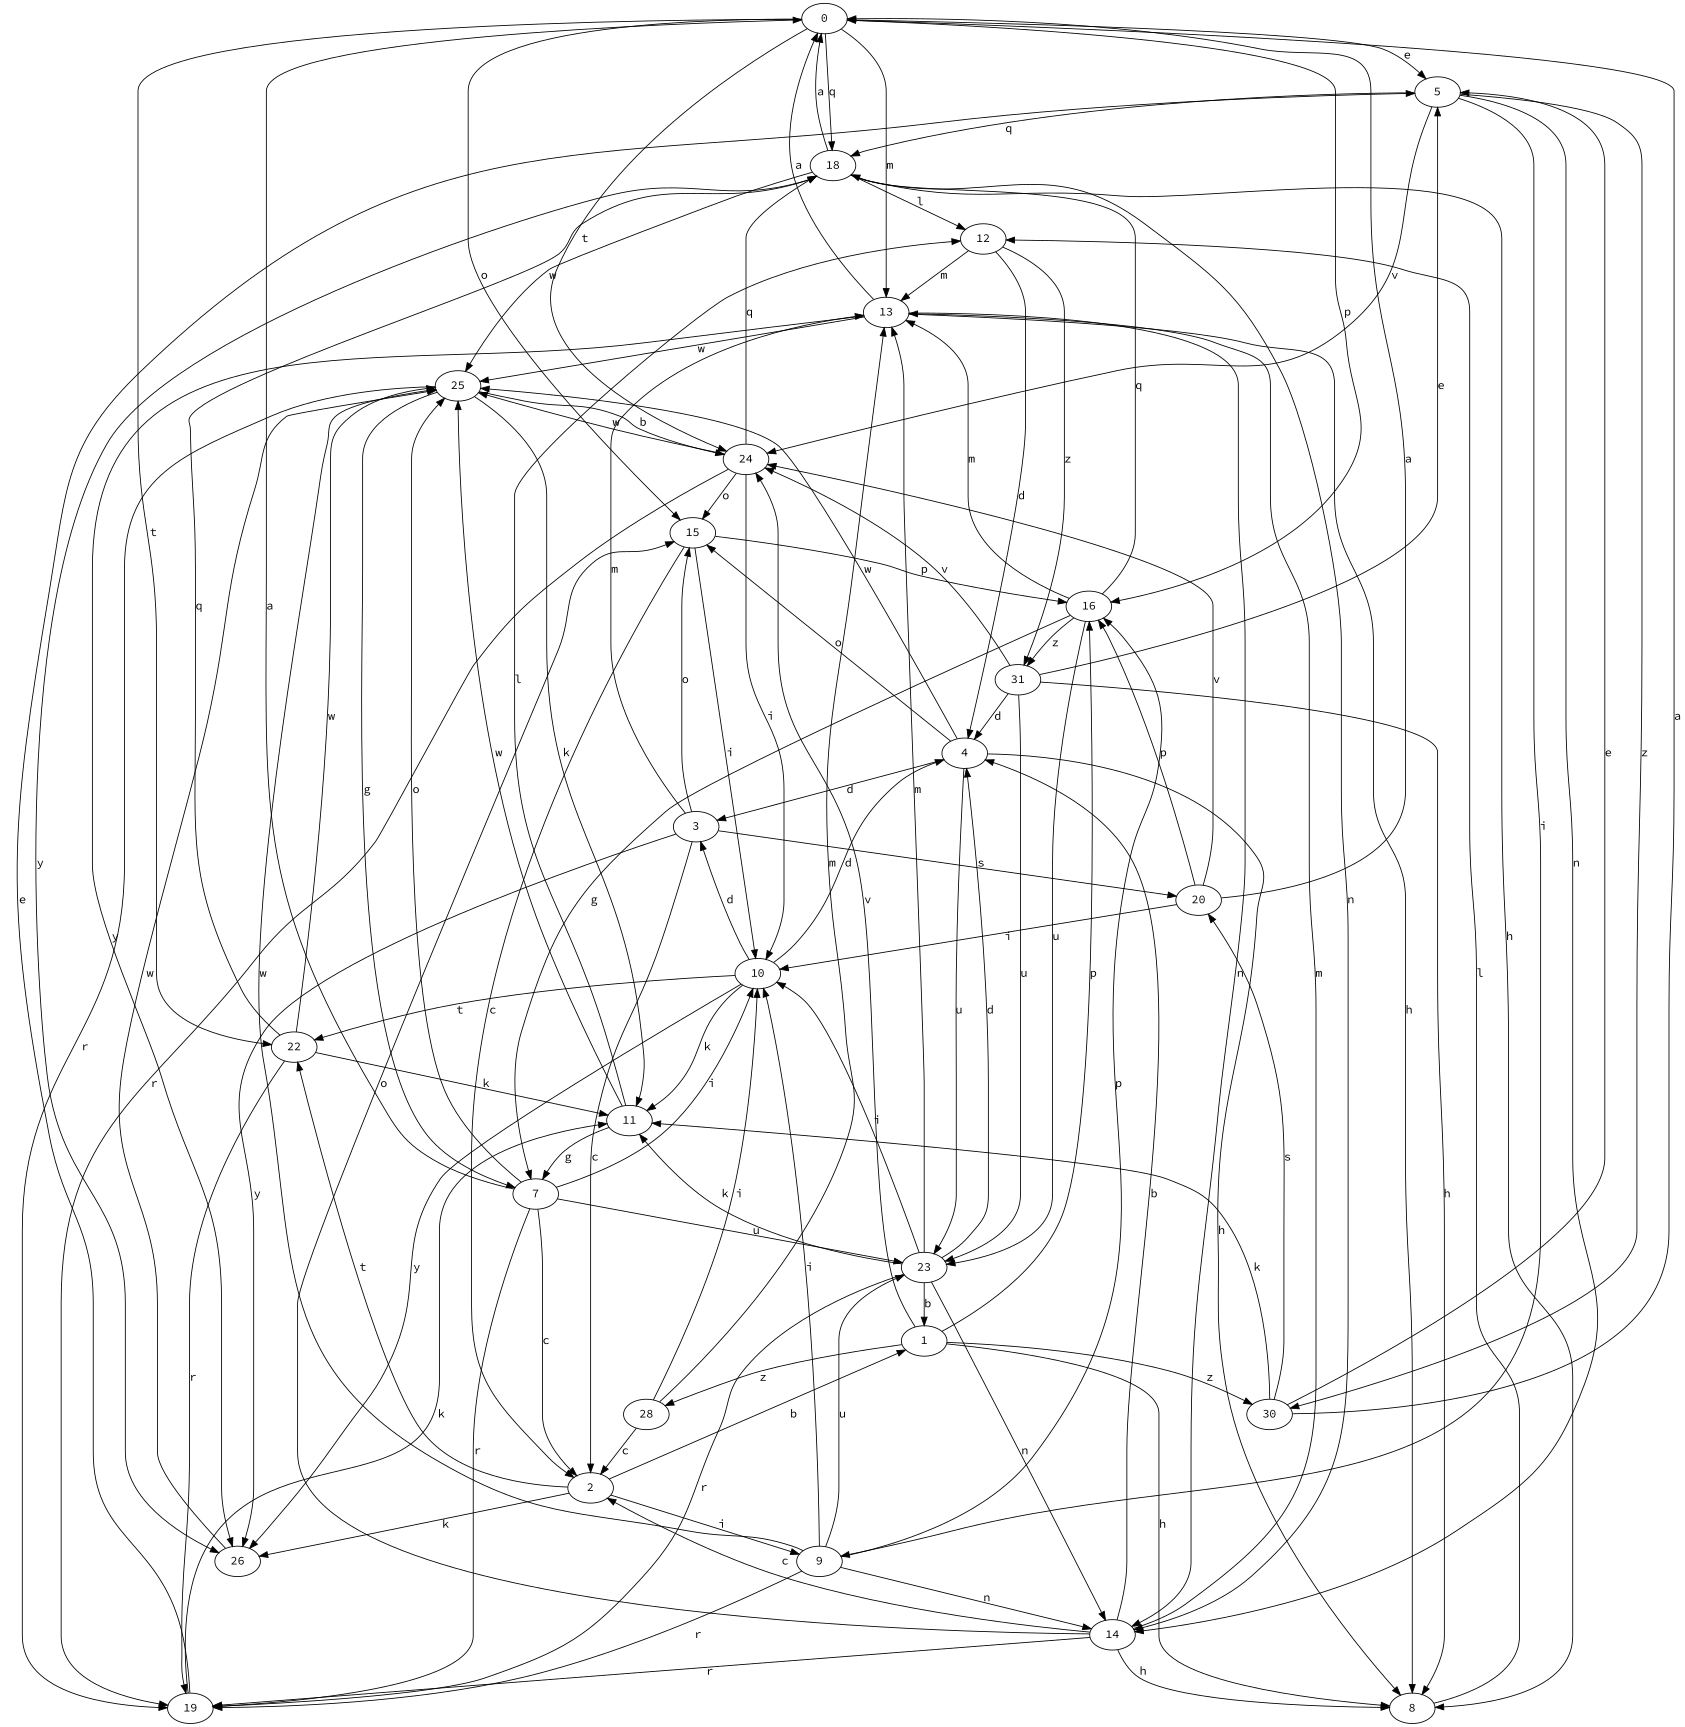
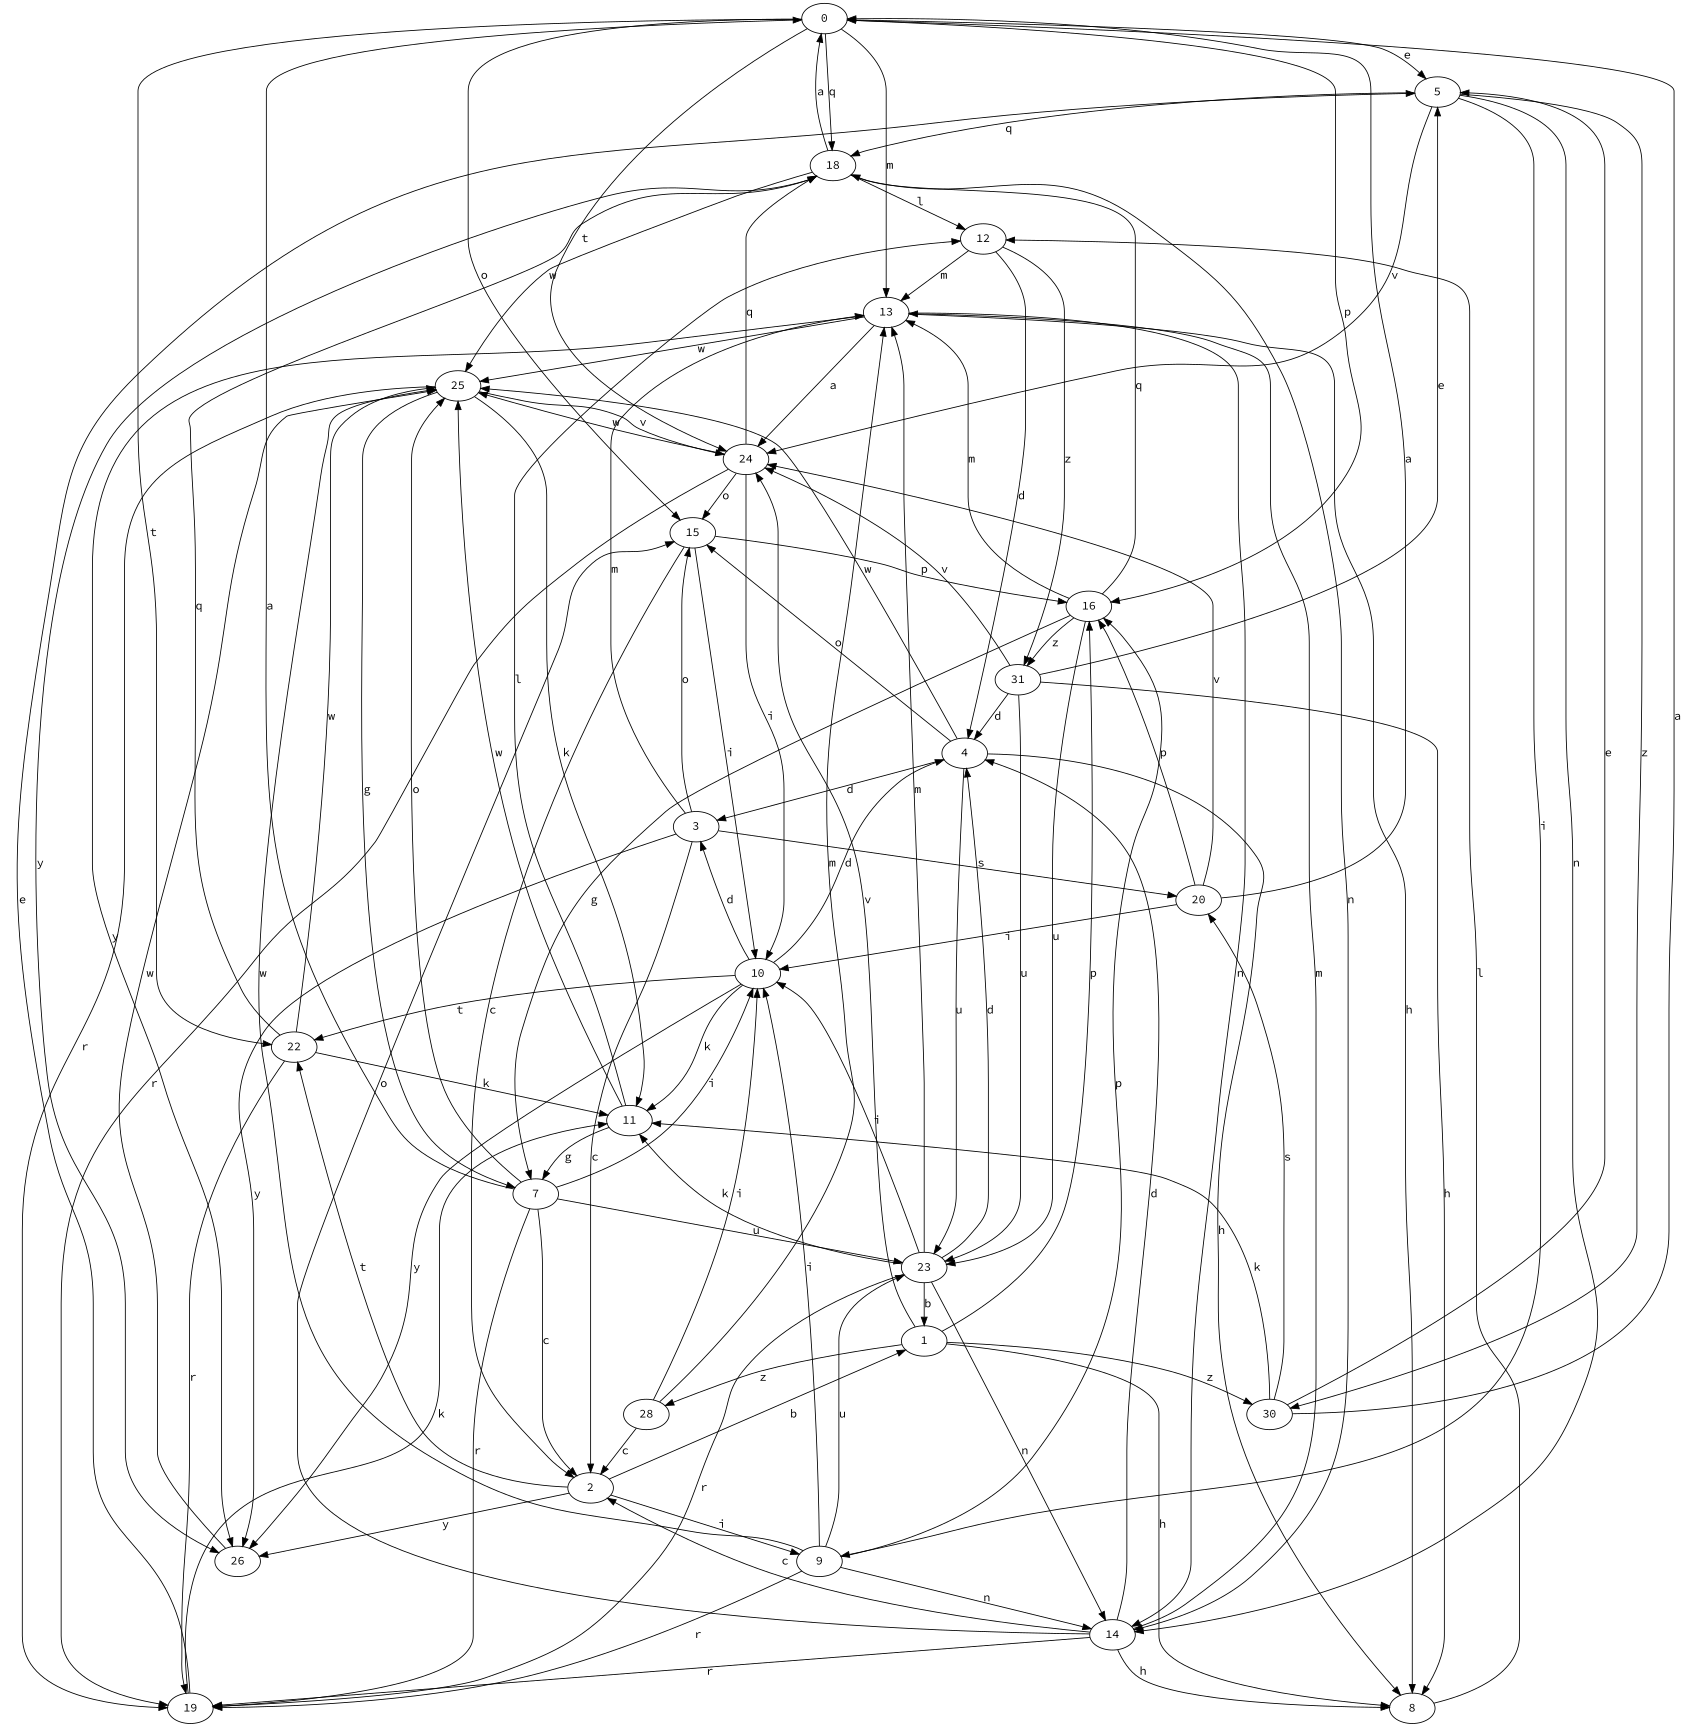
(800, 194) -> (819, 383)
(643, 423) -> (643, 423)
(1502, 690) -> none
(1154, 1194) -> (1154, 1194)
(446, 1525) -> (446, 1525)
